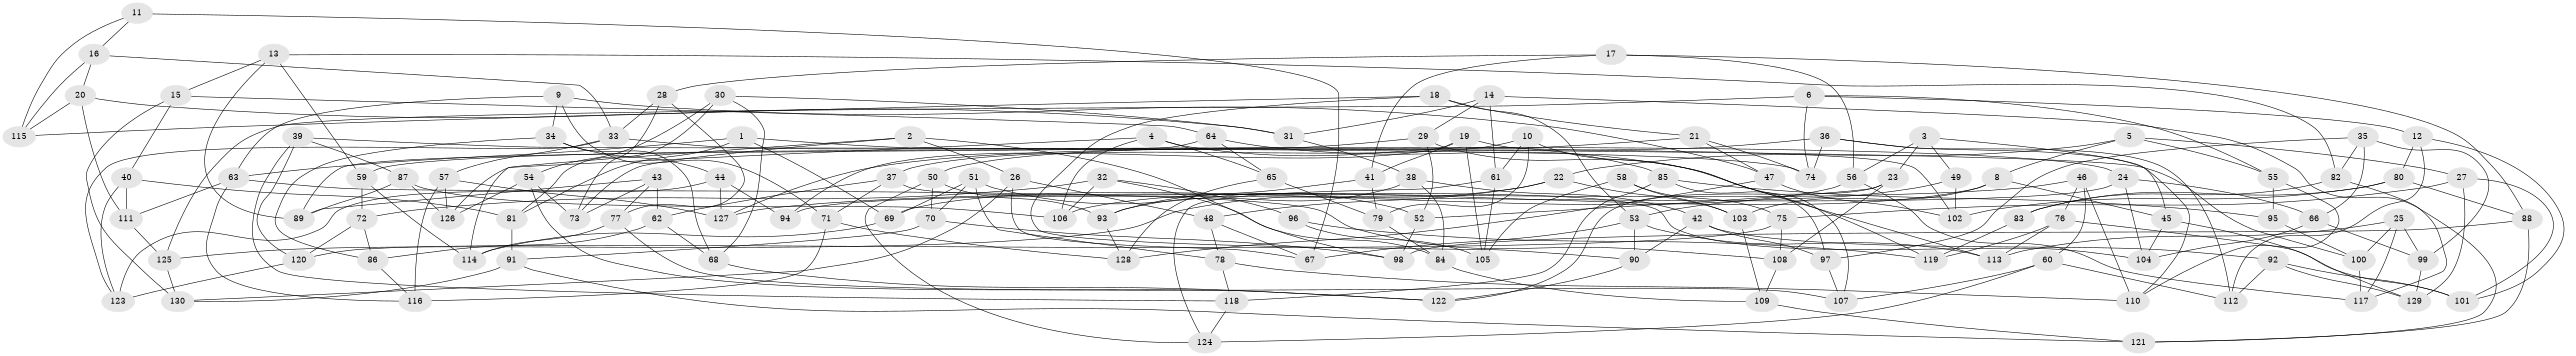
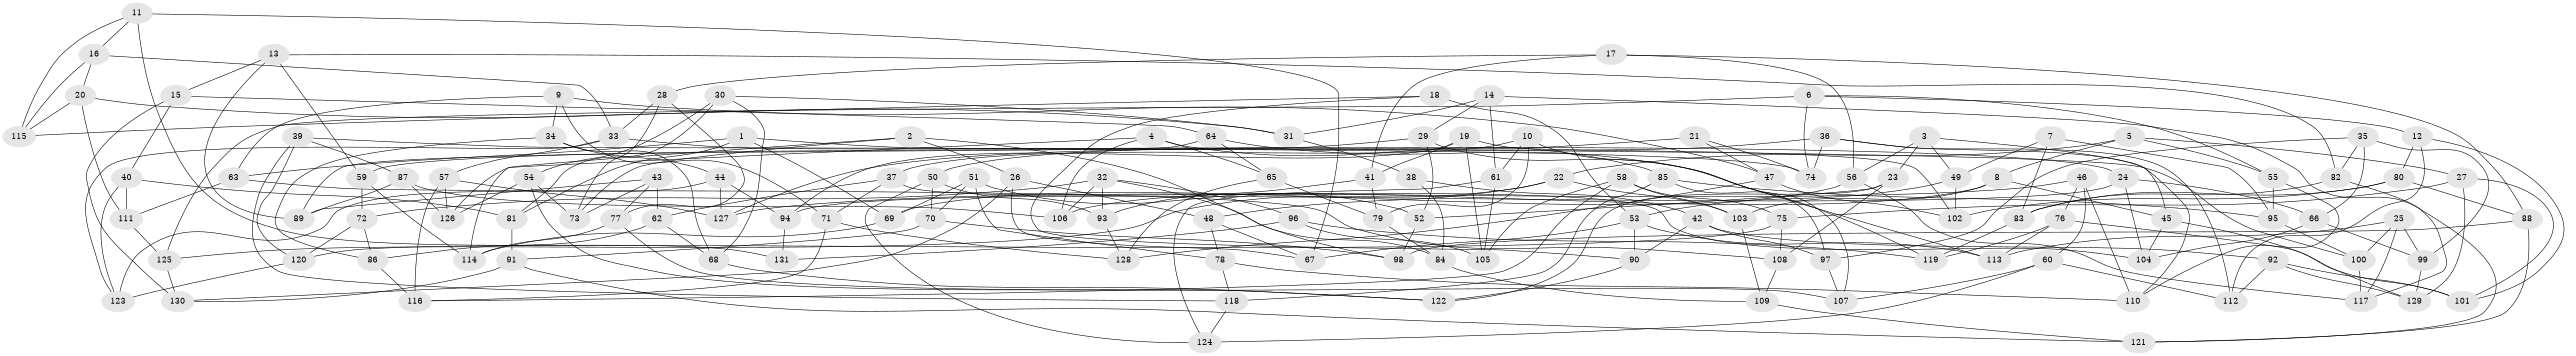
(1563, 122) -> none
none -> (2051, 137)
(1286, 201) -> (1102, 199)
none -> (782, 260)
(261, 290) -> (977, 293)
